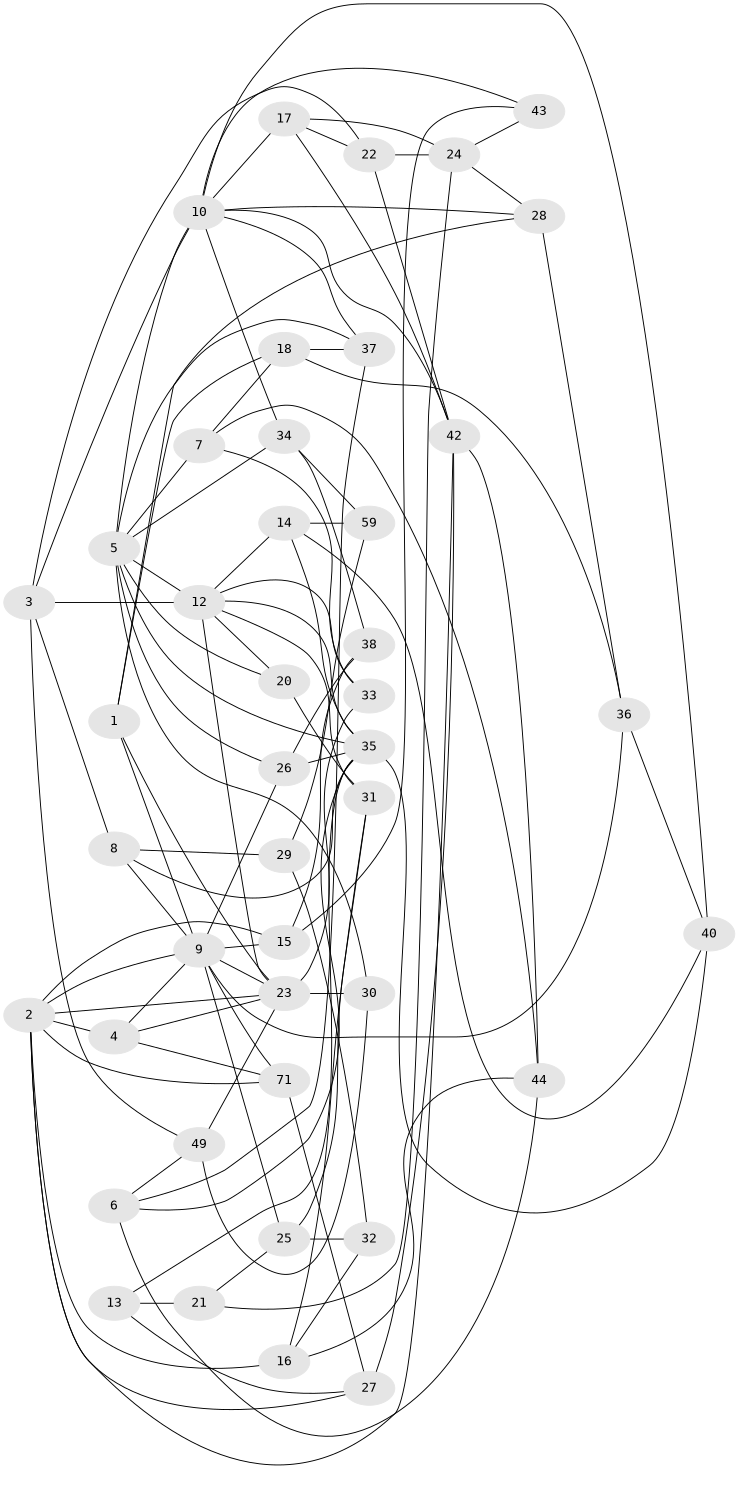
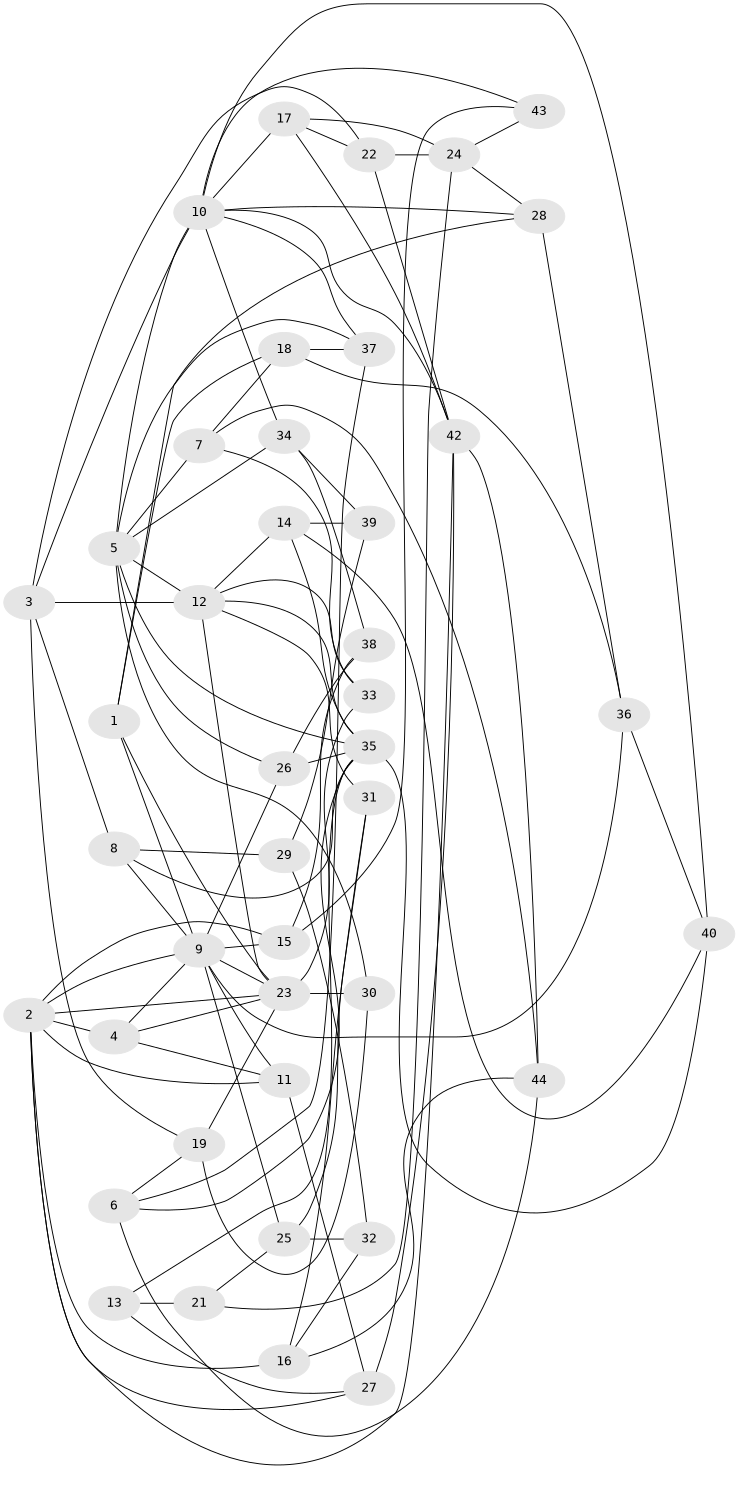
(369, 523) -> (369, 523)
(284, 682) -> none
(284, 1080) -> (284, 1080)
(199, 1145) -> (199, 1145)
